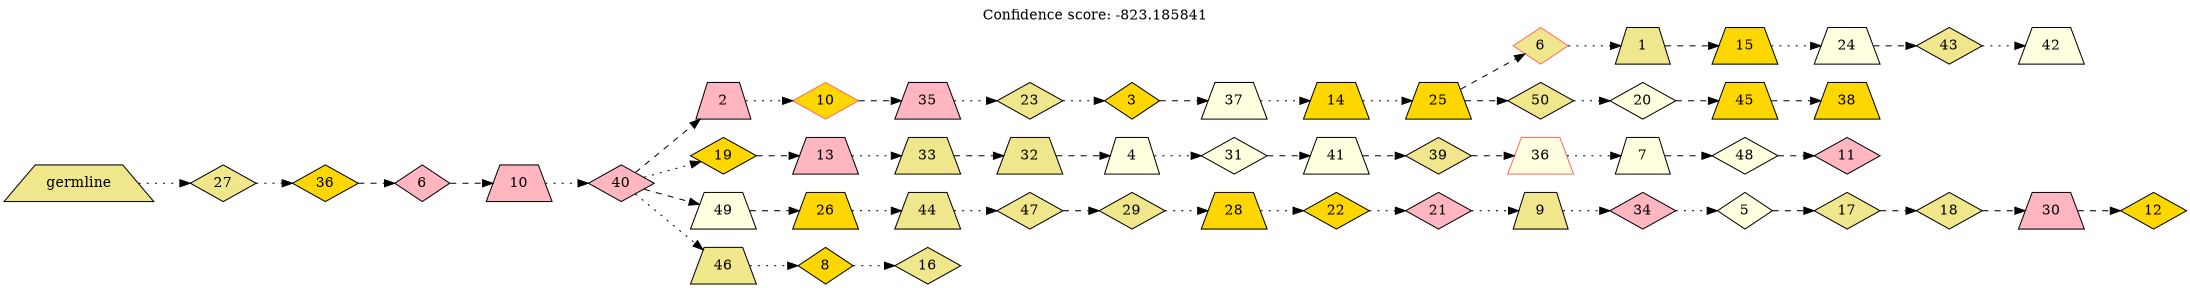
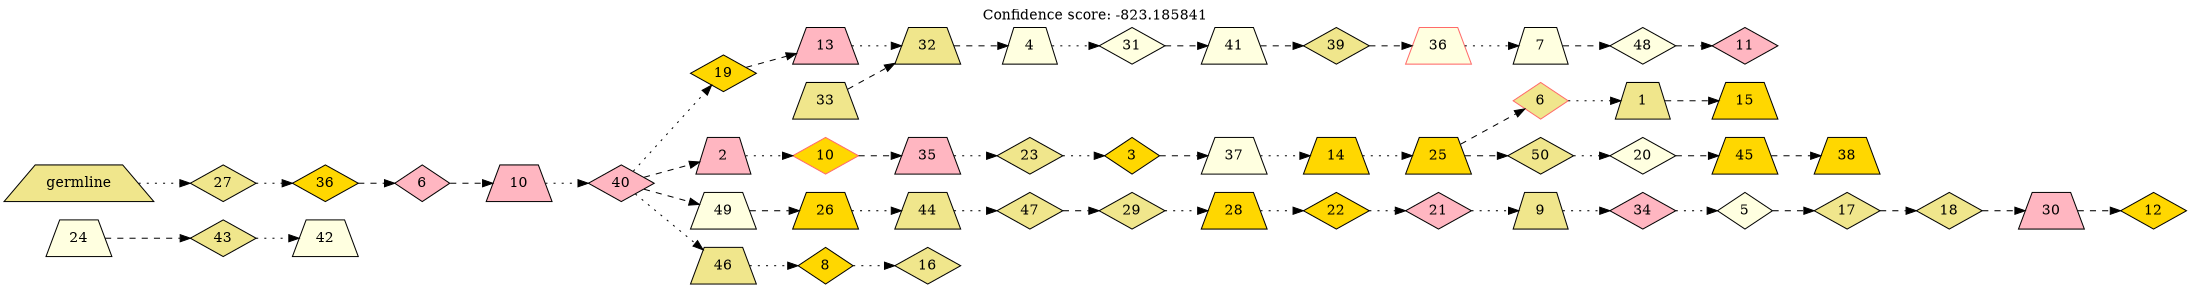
(1791, 46) -> none
(871, 156) -> (871, 46)
